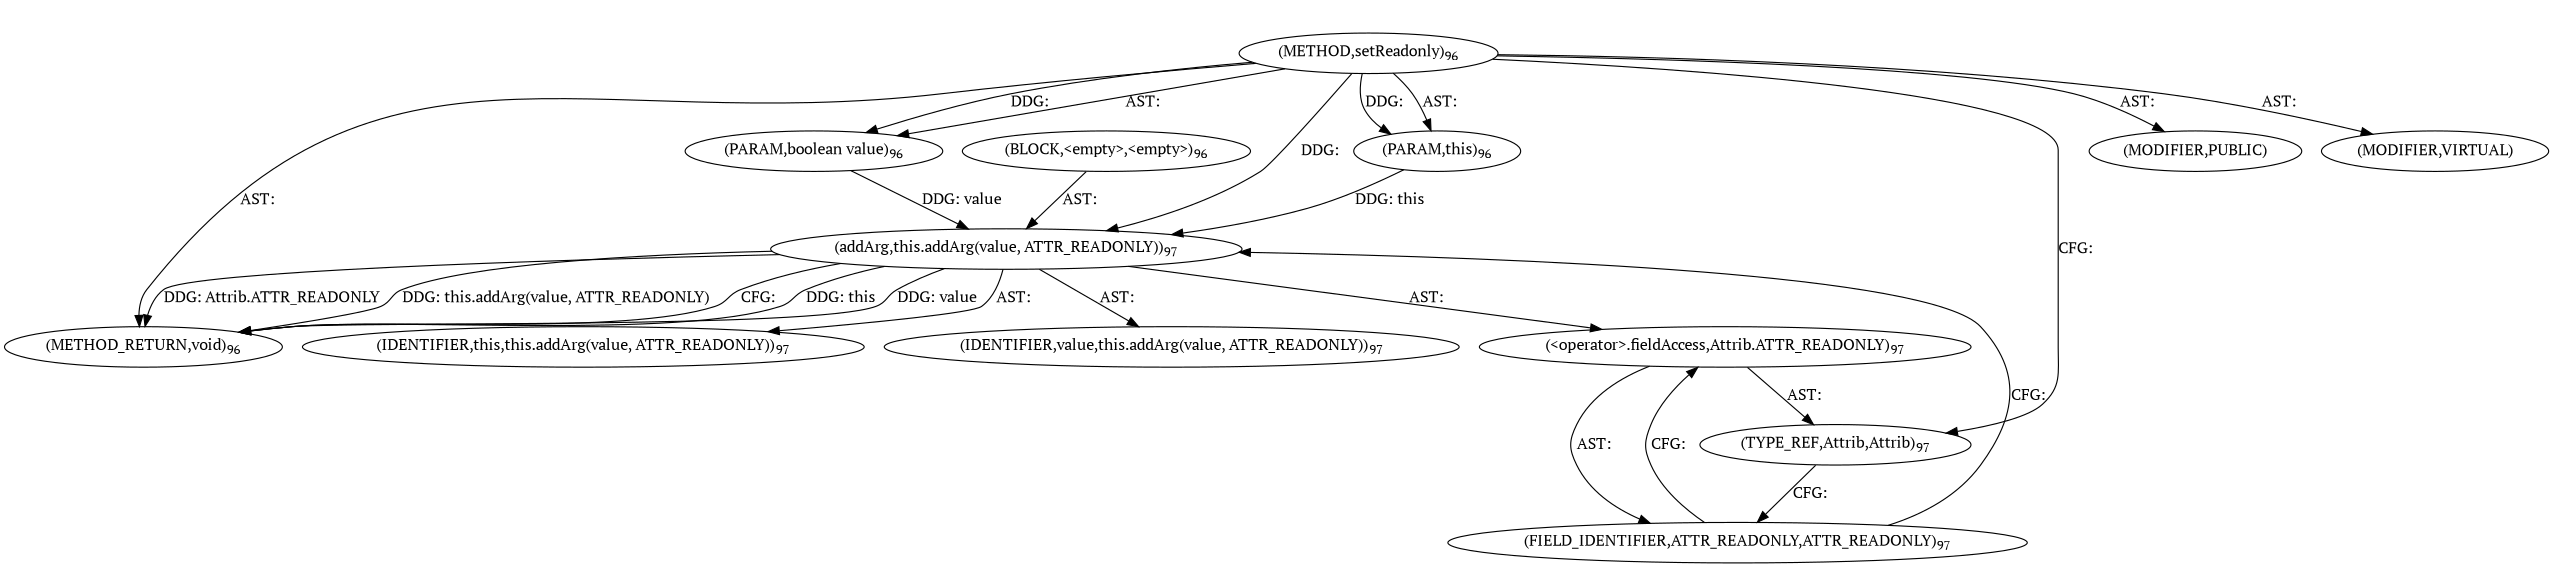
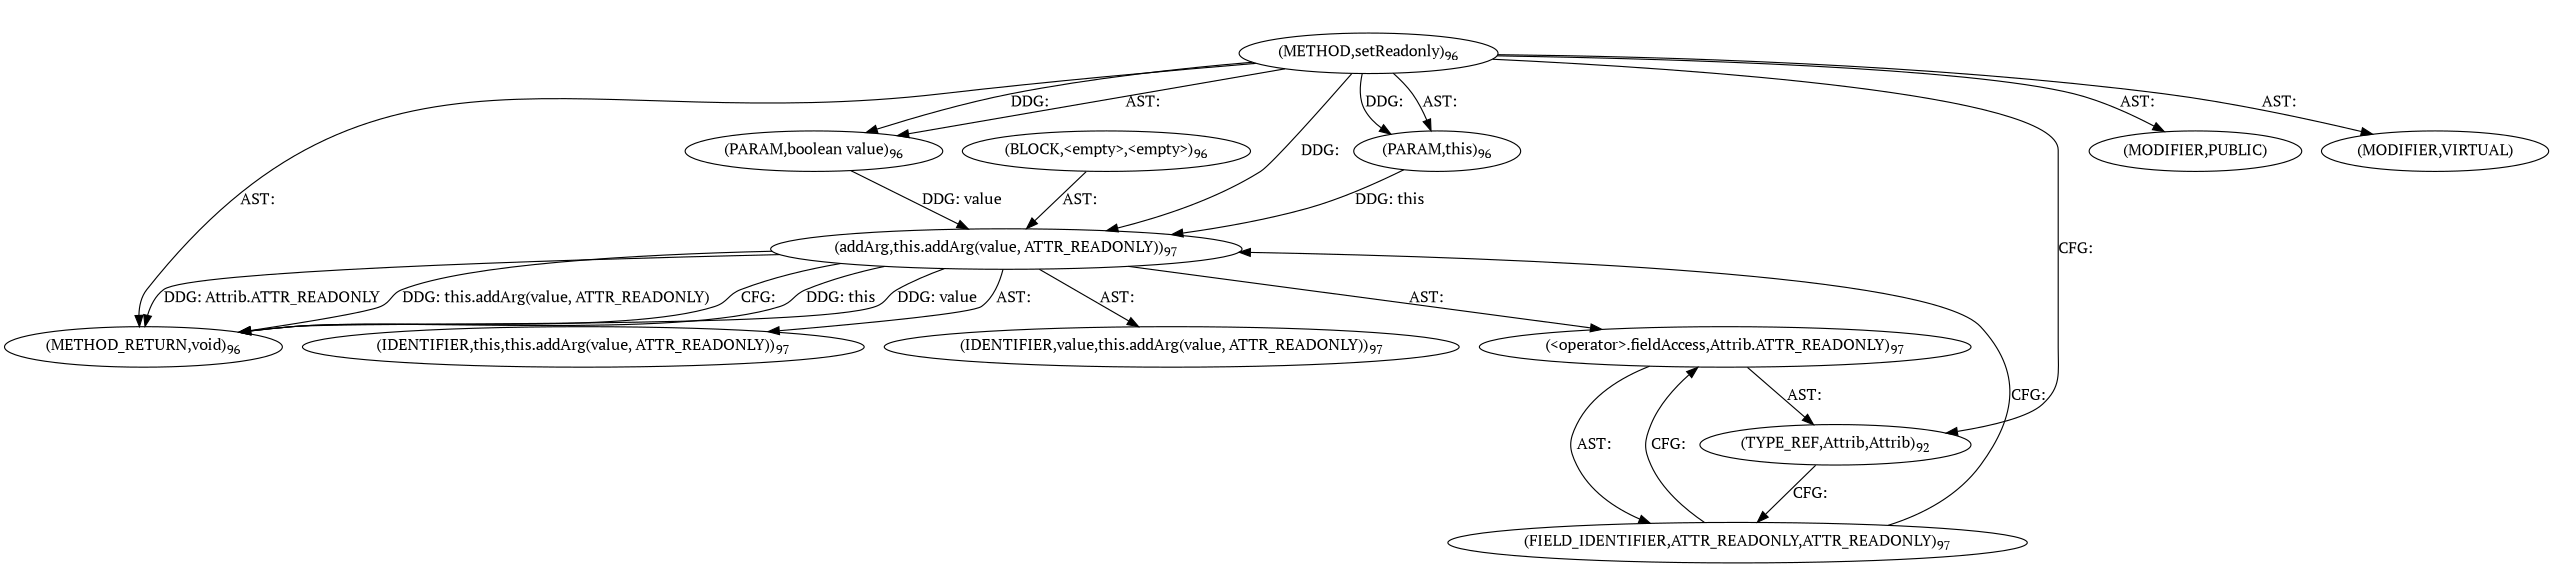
(1923, 443) -> (1923, 443)
